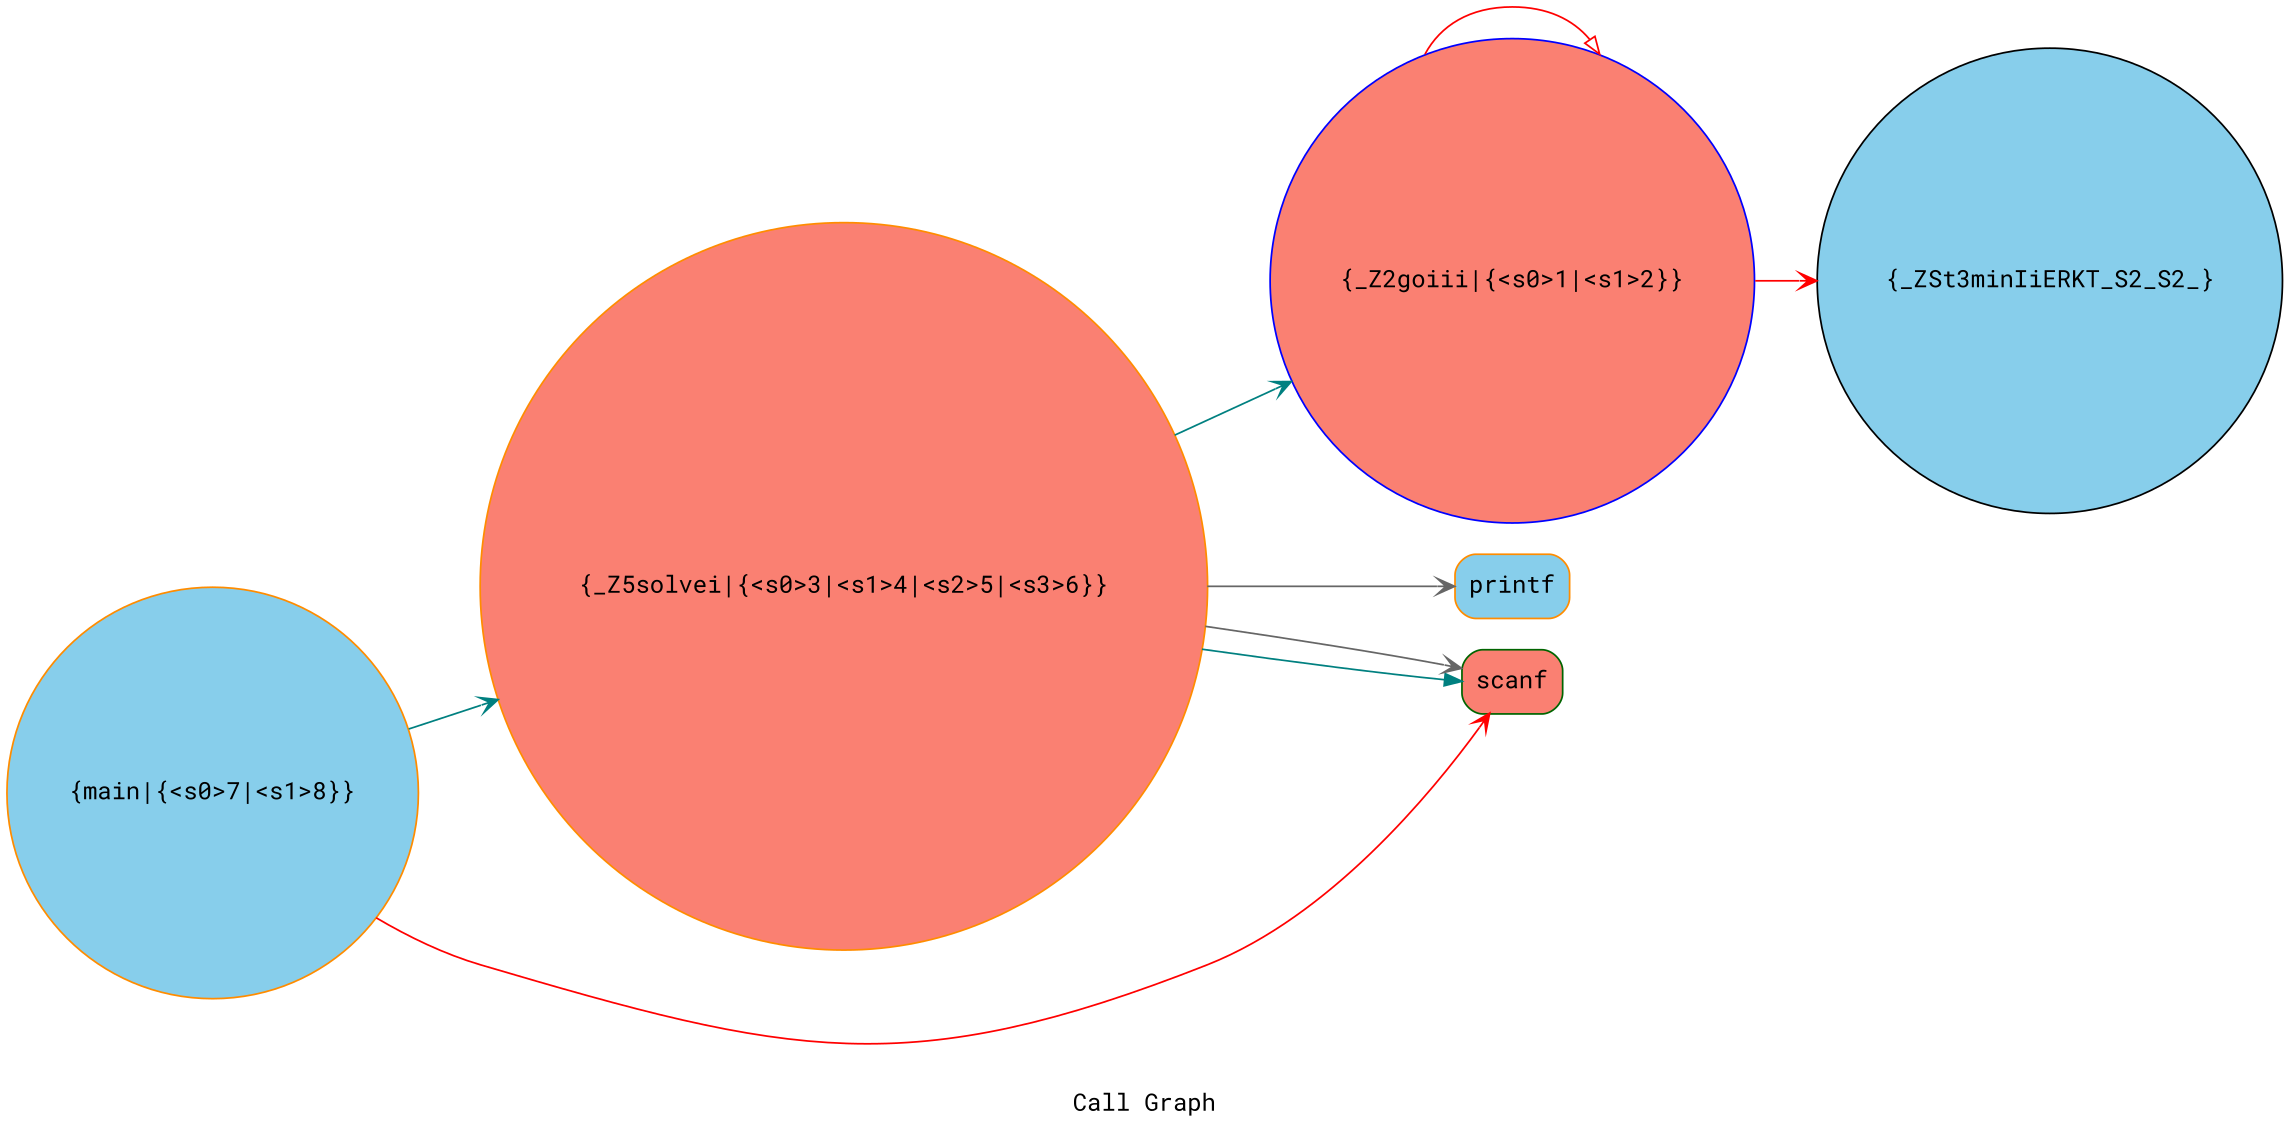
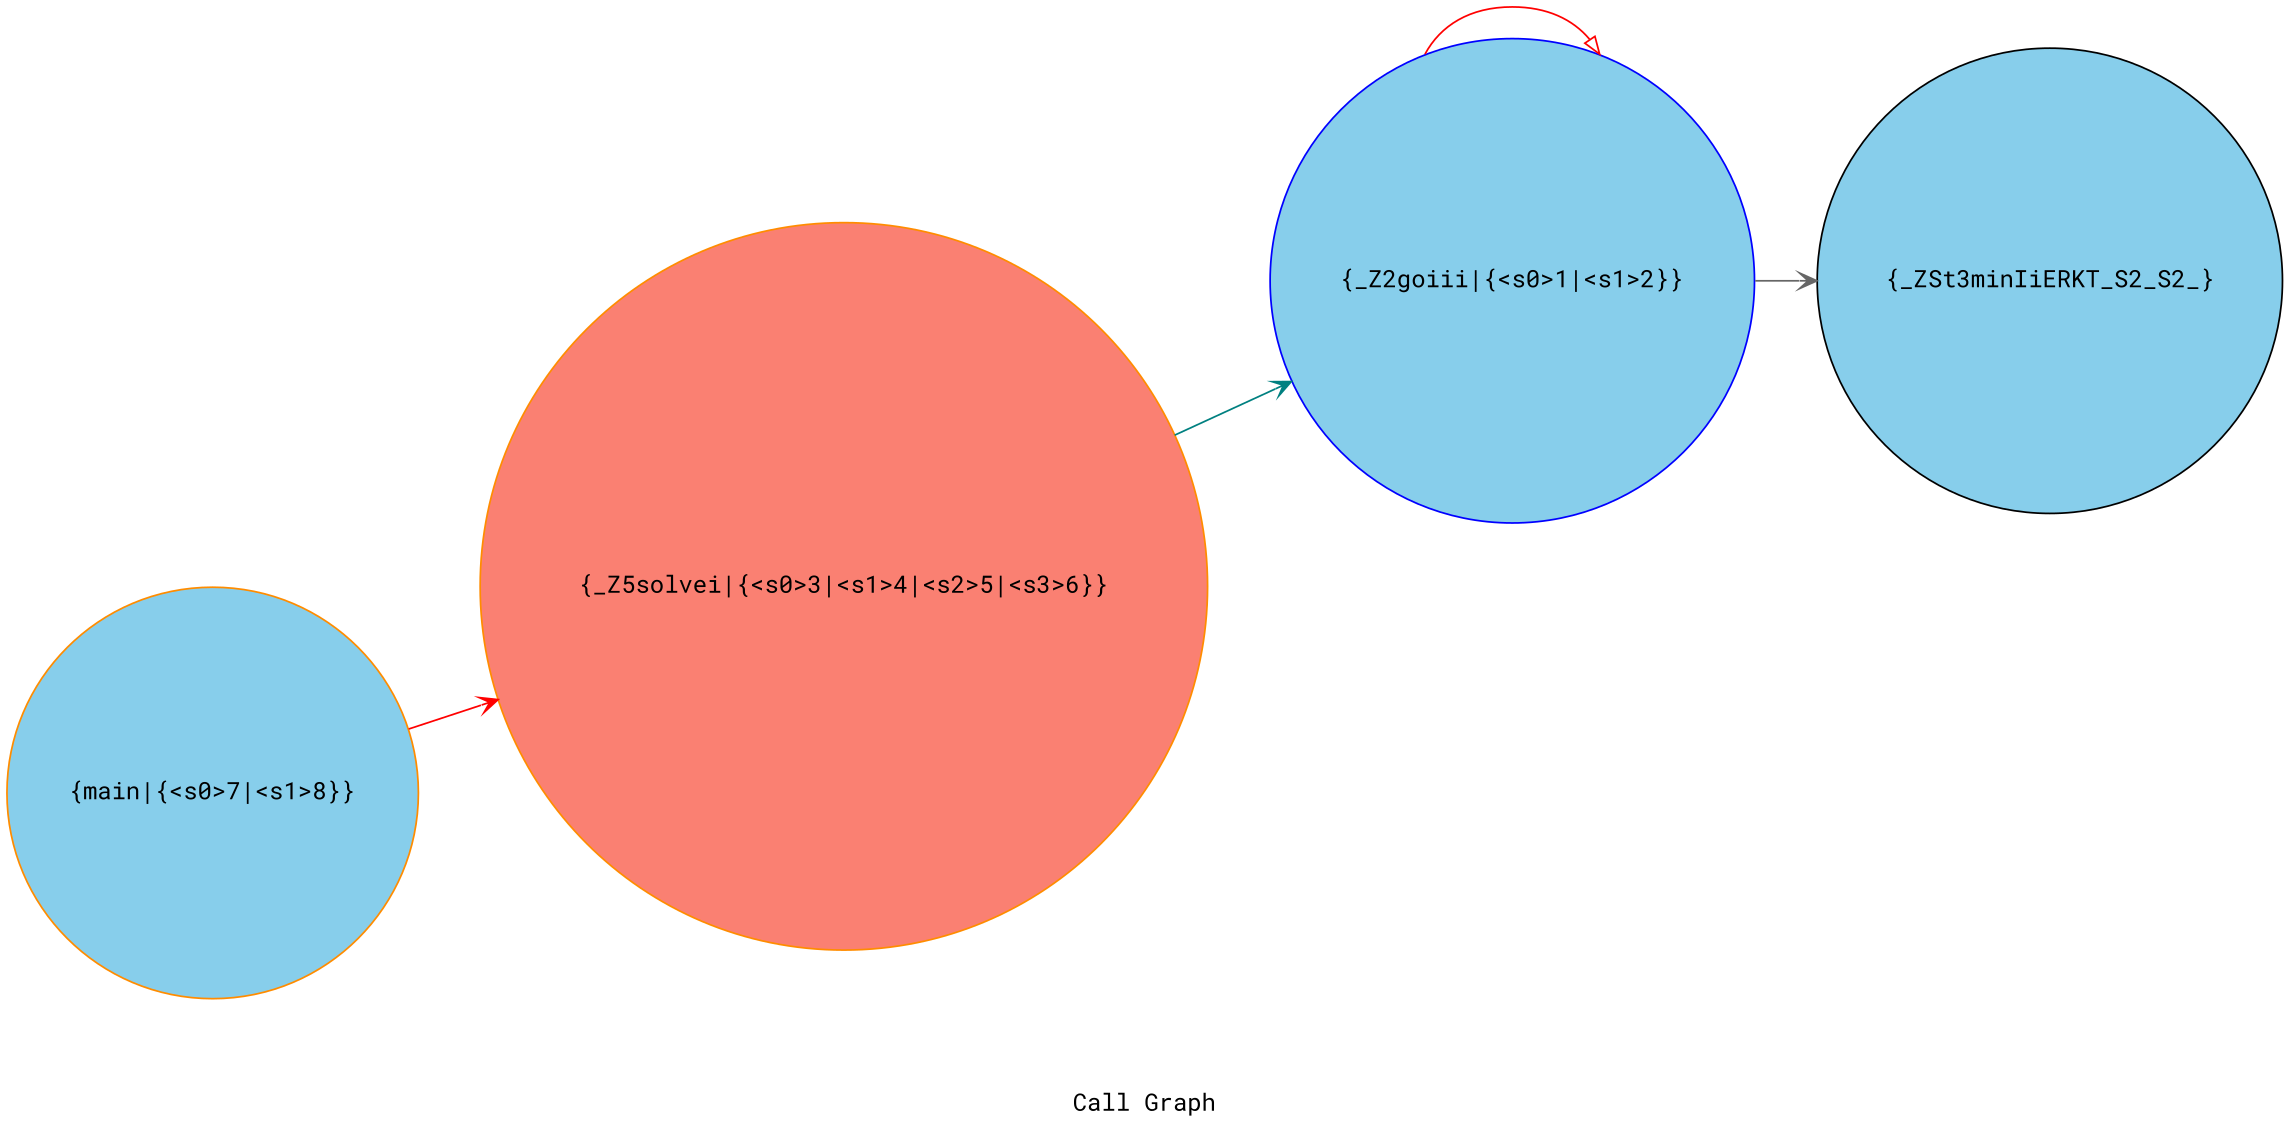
(1512, 281) -> (1512, 281)
(1777, 281) -> (1777, 281)
(1512, 586) -> none
(1512, 682) -> none
(445, 717) -> (445, 717)
